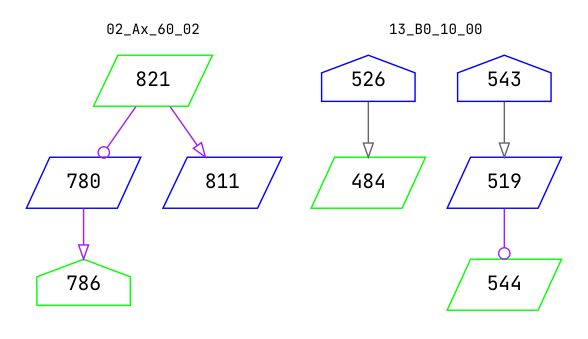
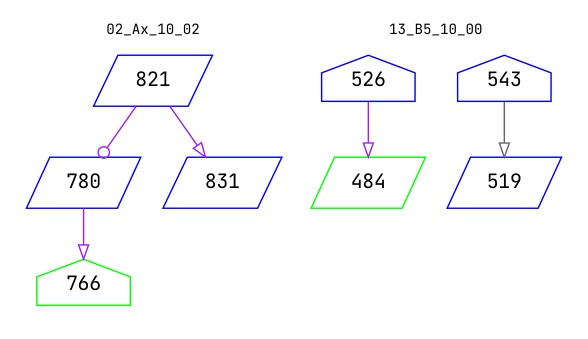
(154, 30) -> (154, 30)
(436, 30) -> (436, 30)
(153, 81) -> (153, 81)
(368, 122) -> (368, 122)
(222, 183) -> (222, 183)
(84, 285) -> (84, 285)
(504, 285) -> none
